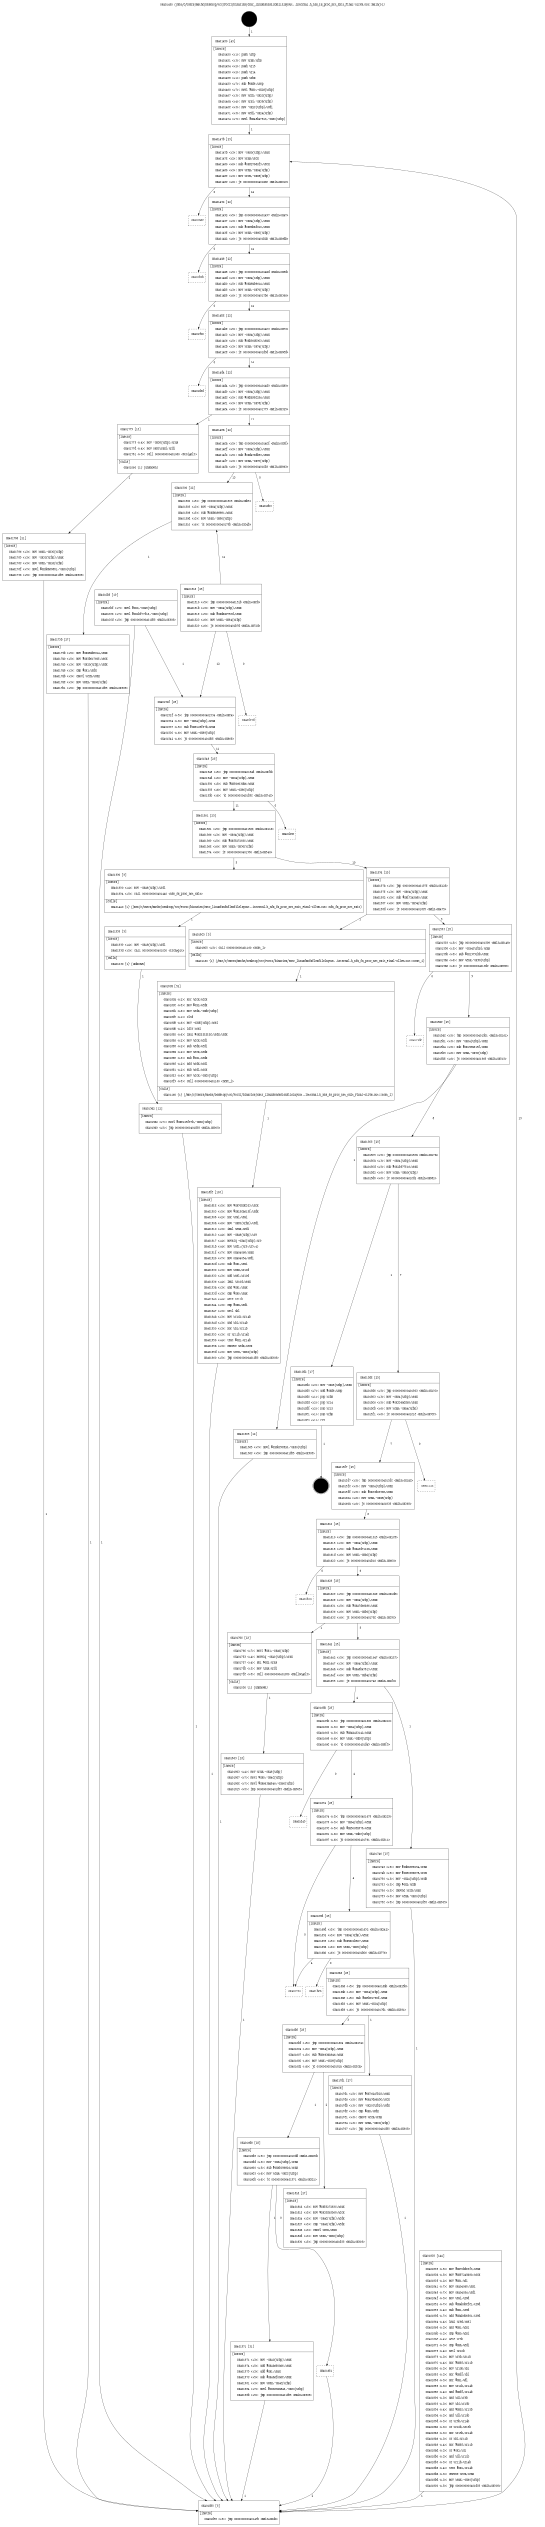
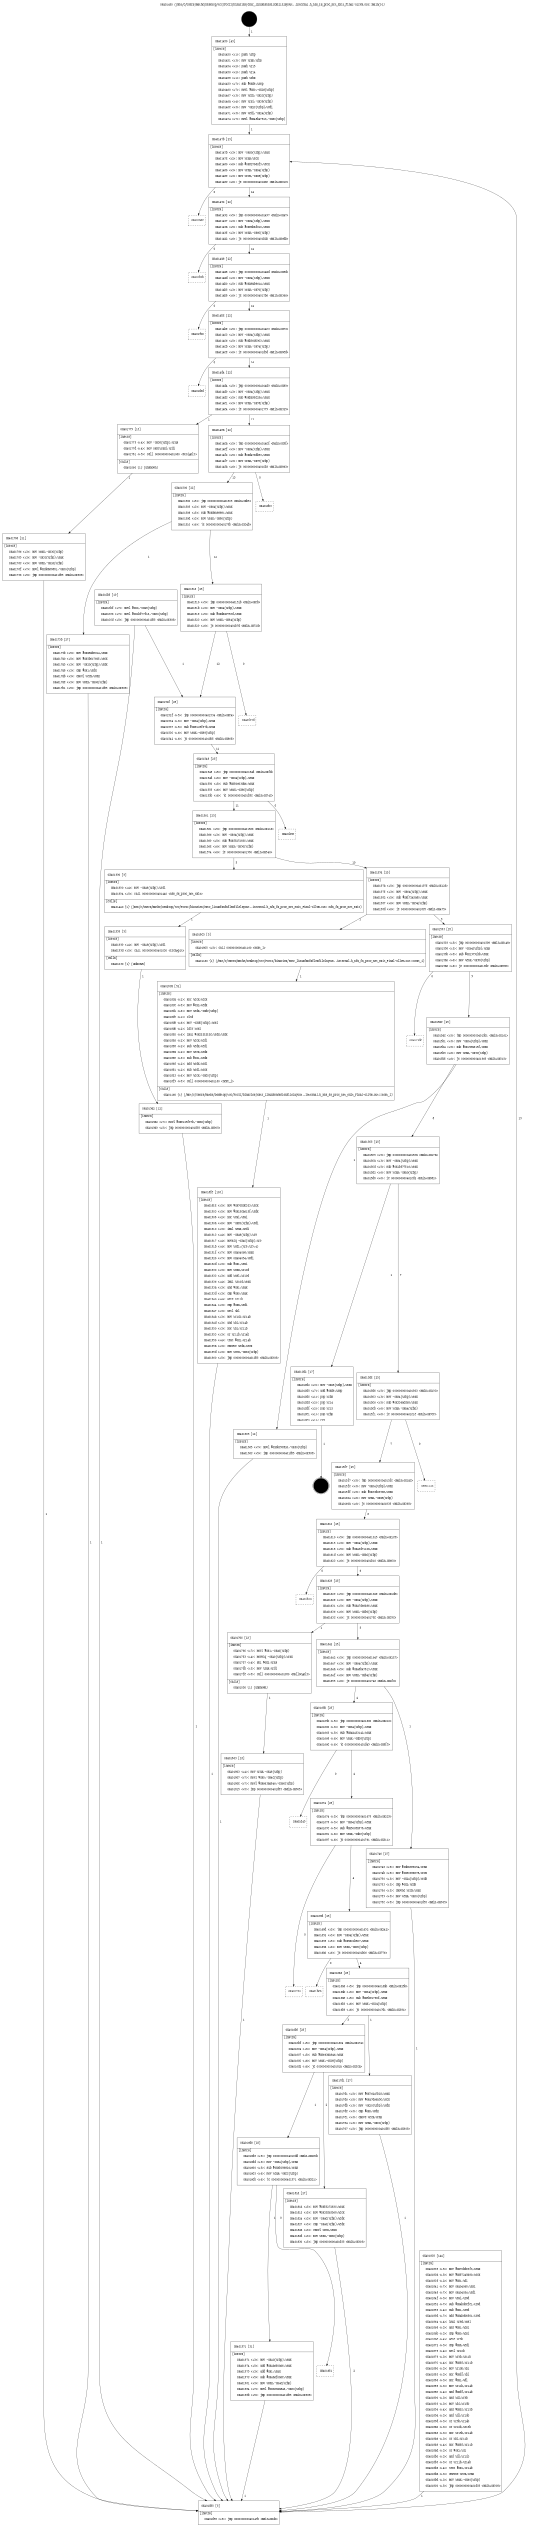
(219, 558) -> (210, 556)
(302, 1970) -> (358, 1962)
(331, 2454) -> (351, 2399)
